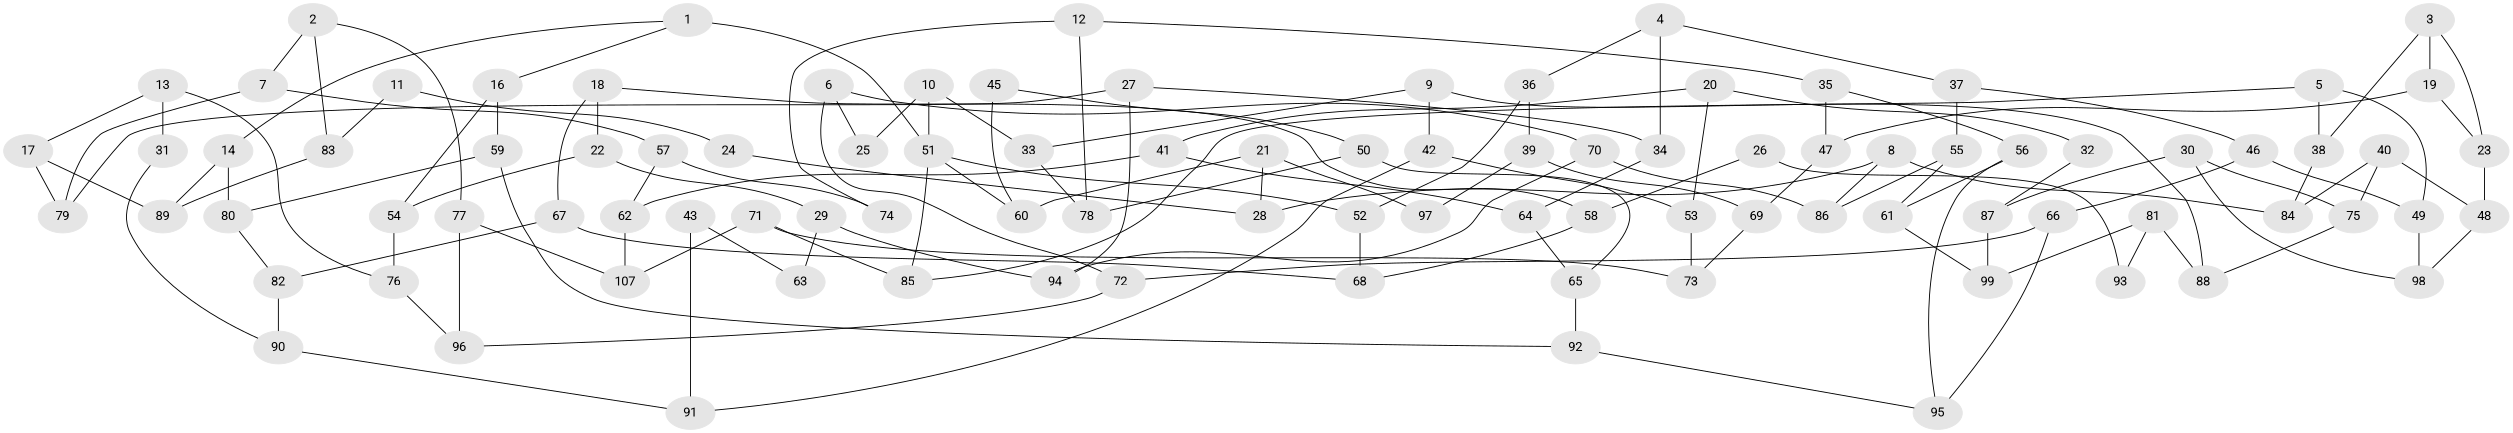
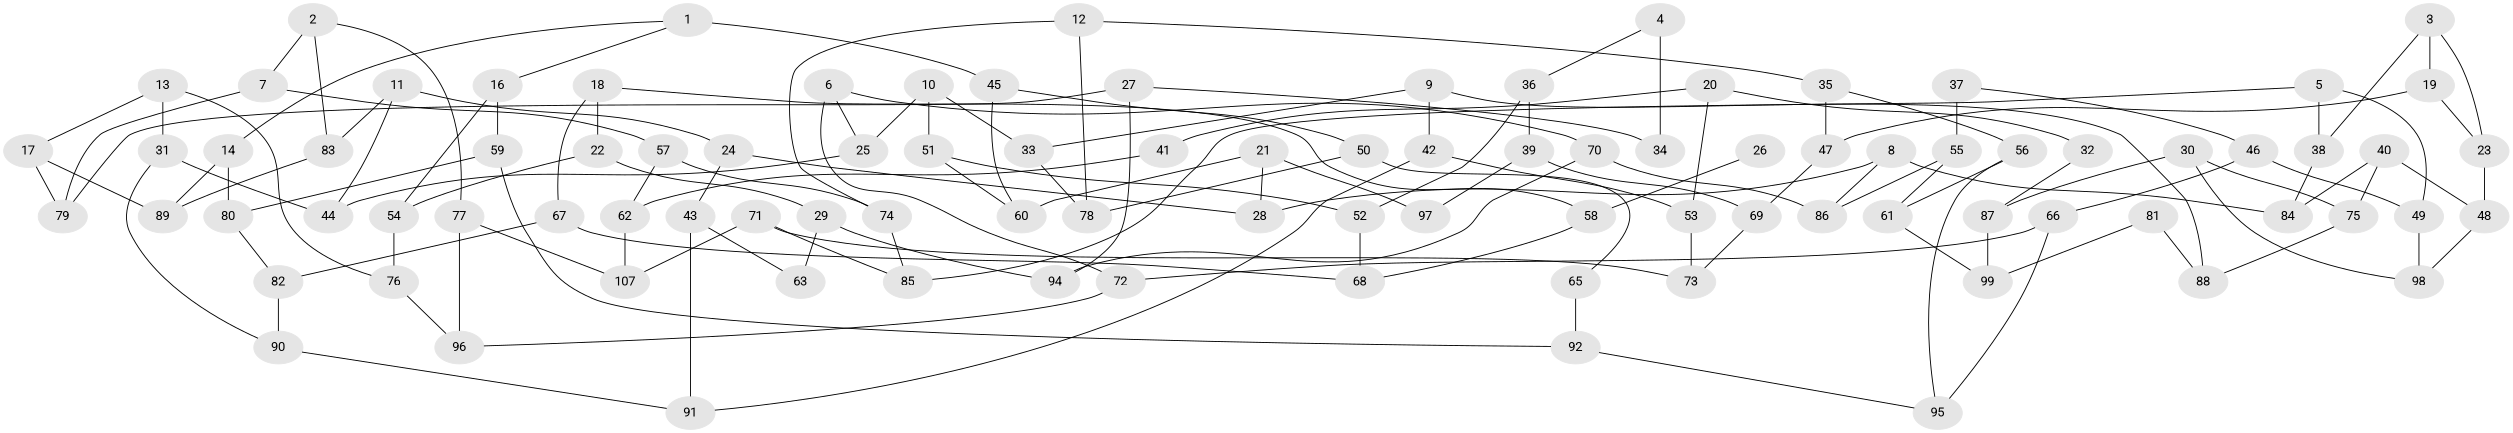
(1808, 53) -> none
(836, 56) -> (839, 40)
none -> (713, 178)
none -> (328, 217)
(922, 217) -> (897, 249)
(1526, 217) -> none
(2121, 282) -> none
